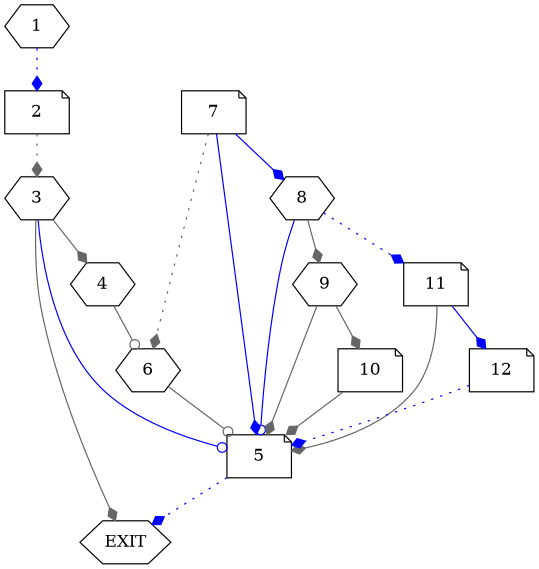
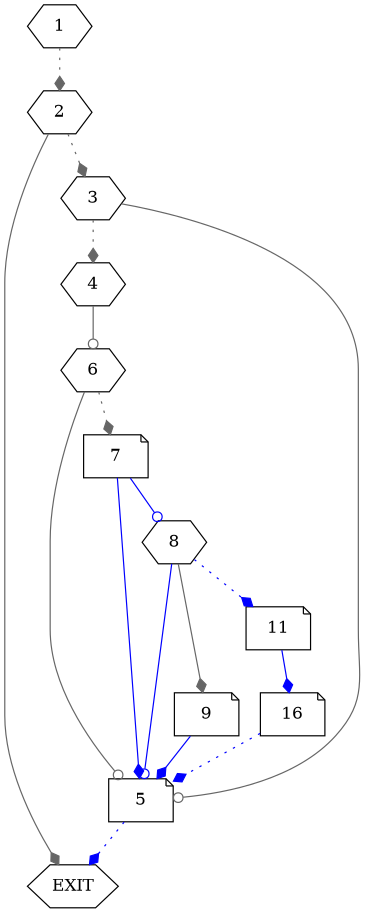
(37, 62) -> (60, 62)
(37, 112) -> (60, 112)
(254, 152) -> (142, 495)
(182, 234) -> (103, 406)
(66, 236) -> (93, 234)
(325, 284) -> (207, 714)
(295, 363) -> (178, 752)
(56, 368) -> (5, 494)
(85, 368) -> (358, 484)
(370, 370) -> none
(502, 370) -> (293, 714)
(406, 400) -> none
